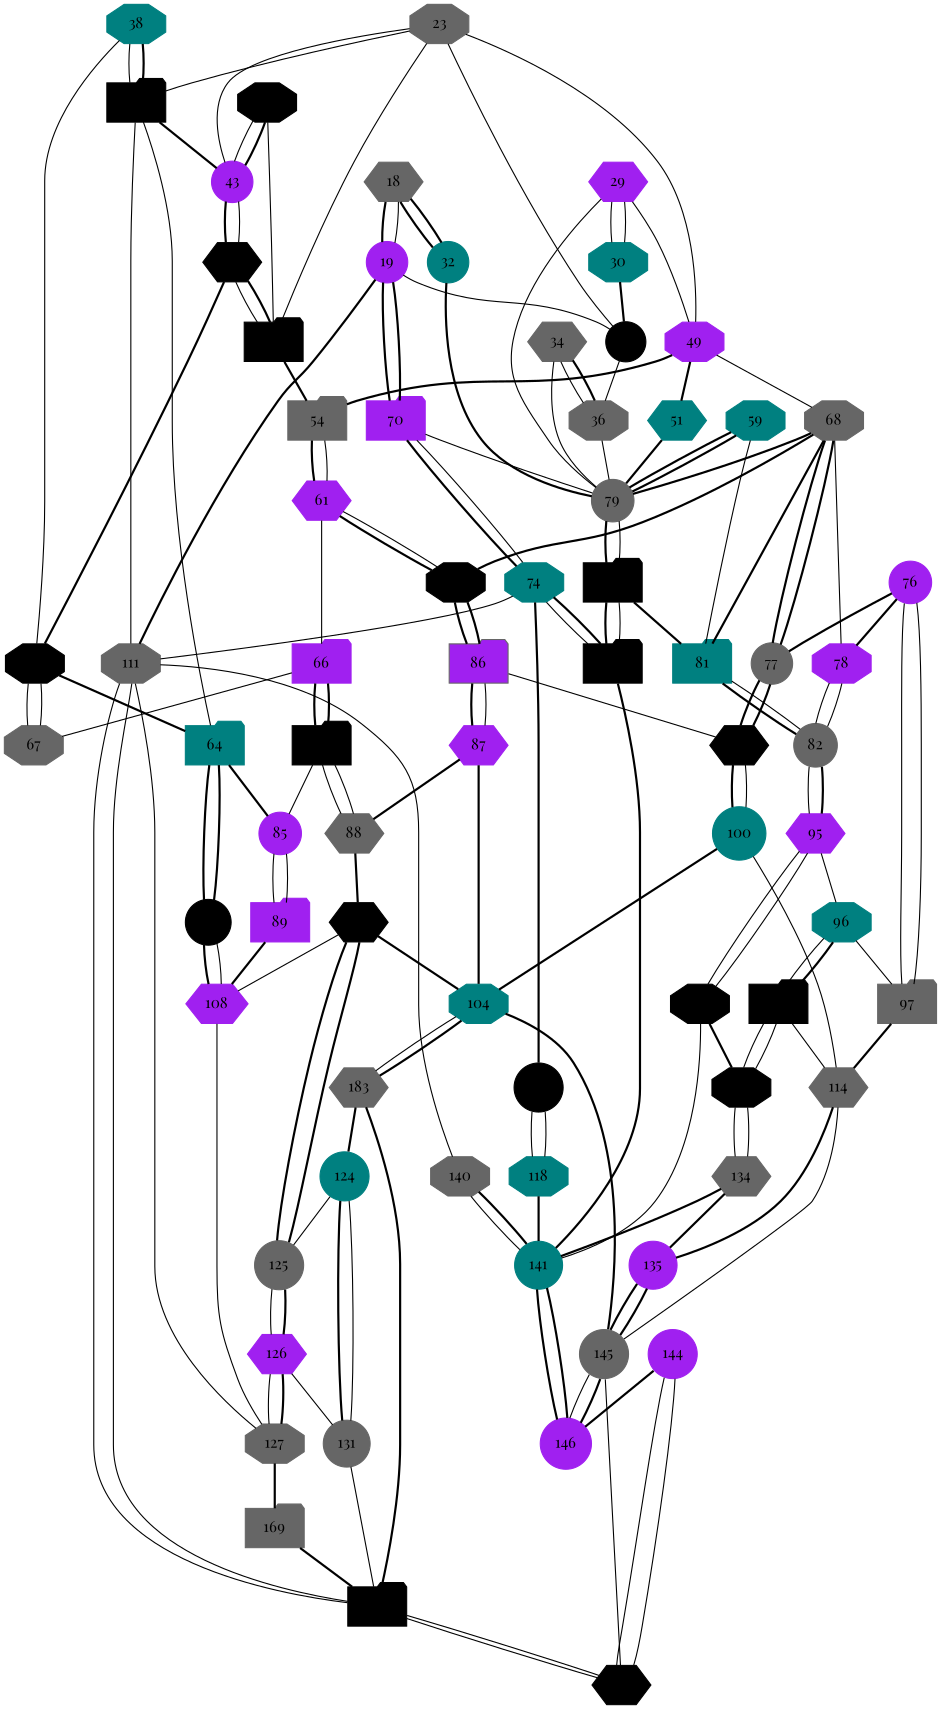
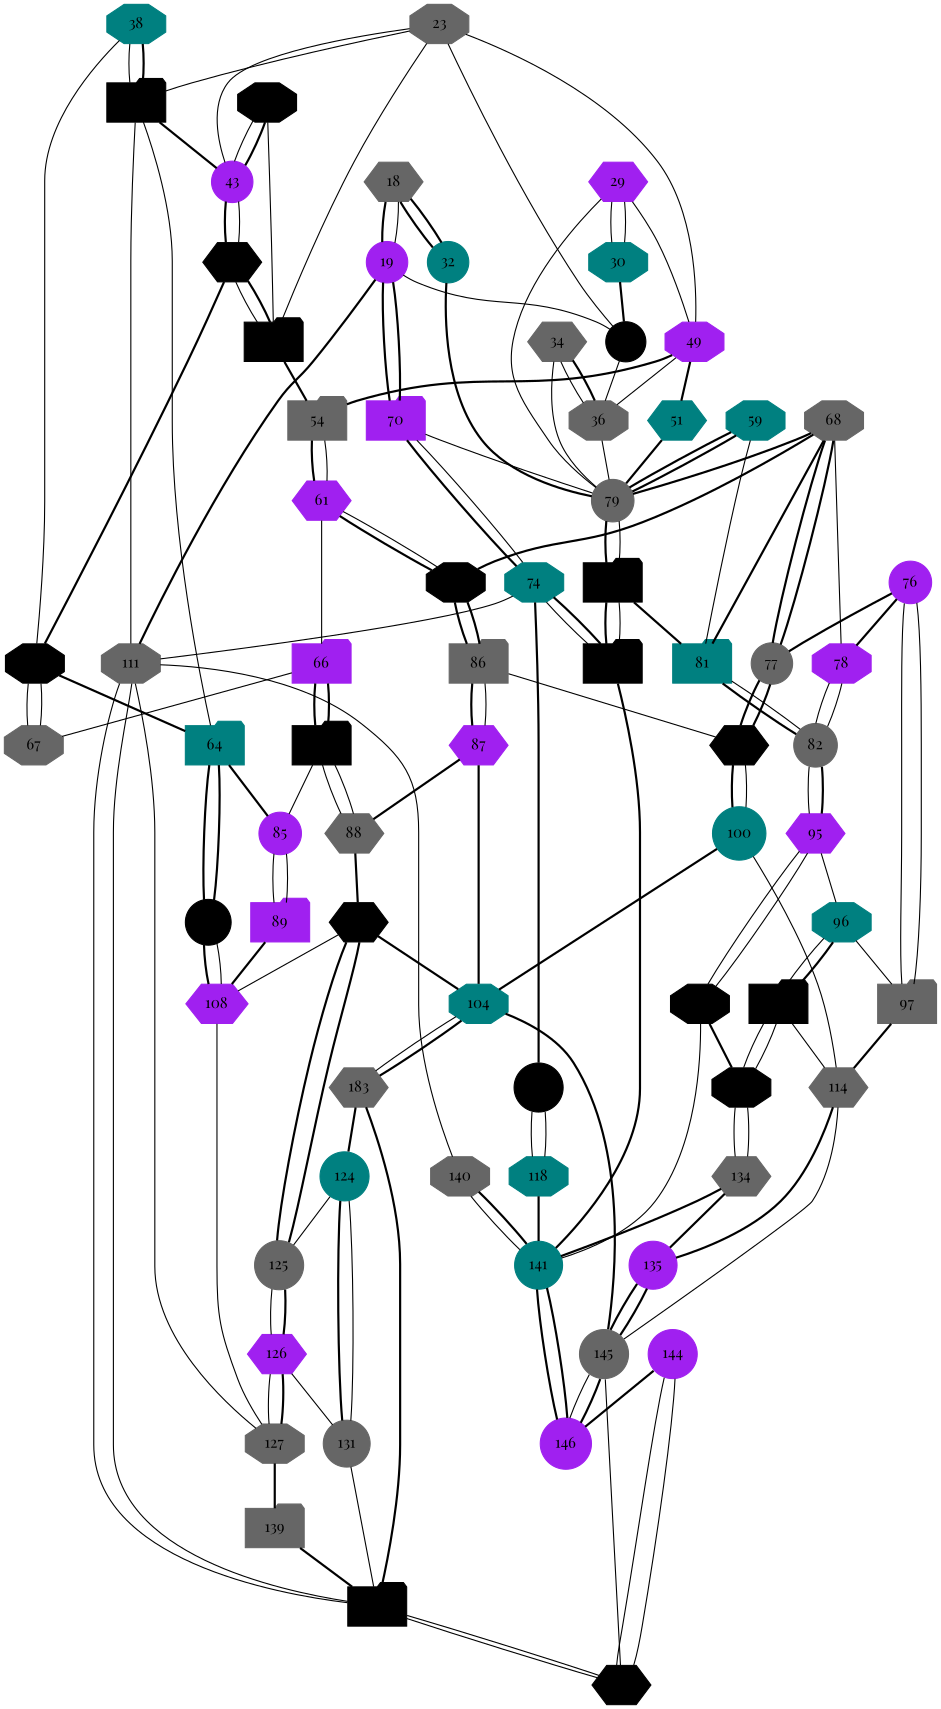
(764, 381) -> (647, 381)
(479, 664) -> (479, 664)
(275, 1528) -> (275, 1528)
